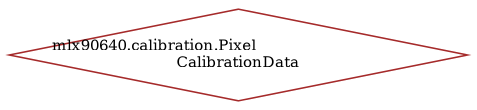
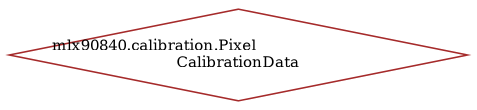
(238, 55) -> (238, 55)
